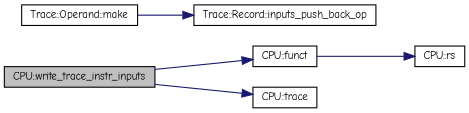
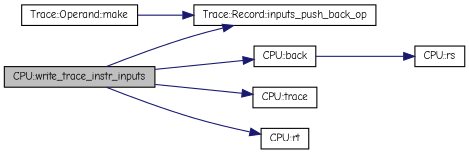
none -> (164, 45)
(285, 56) -> (285, 56)
none -> (285, 139)
